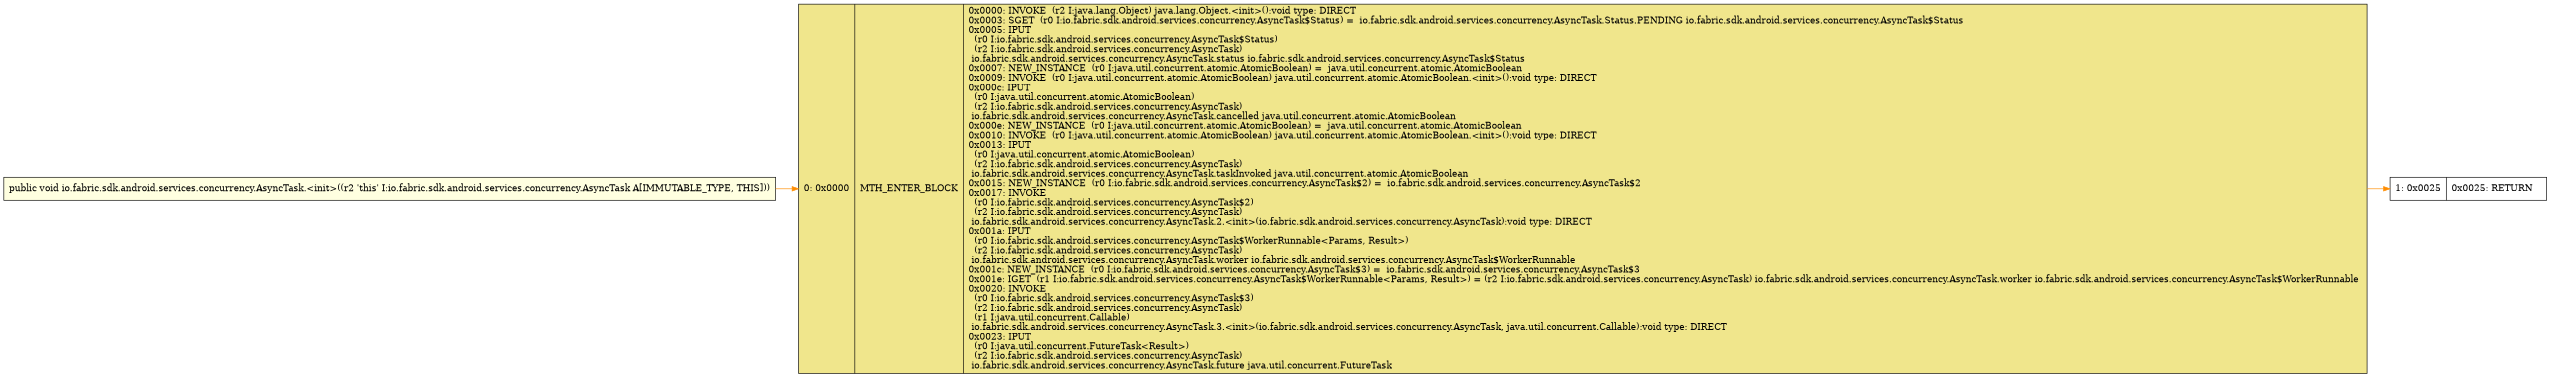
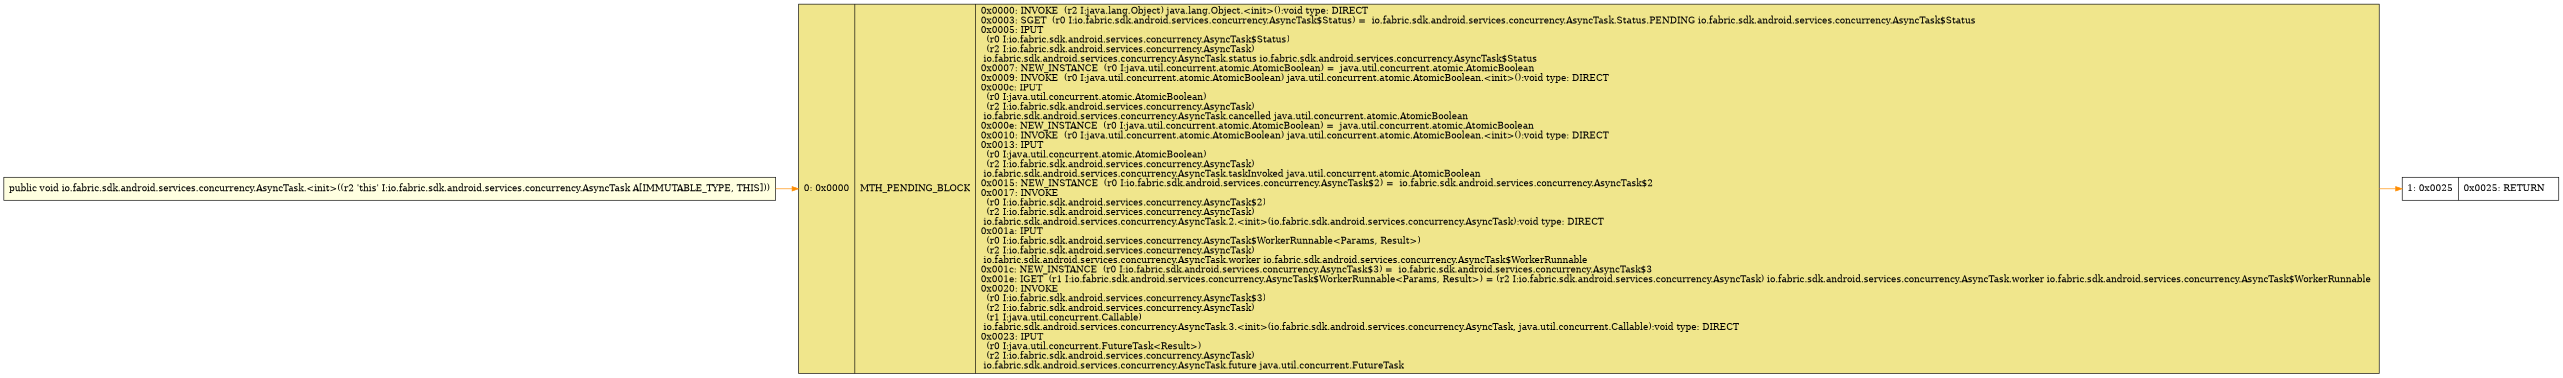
(909, 188) -> (915, 188)
